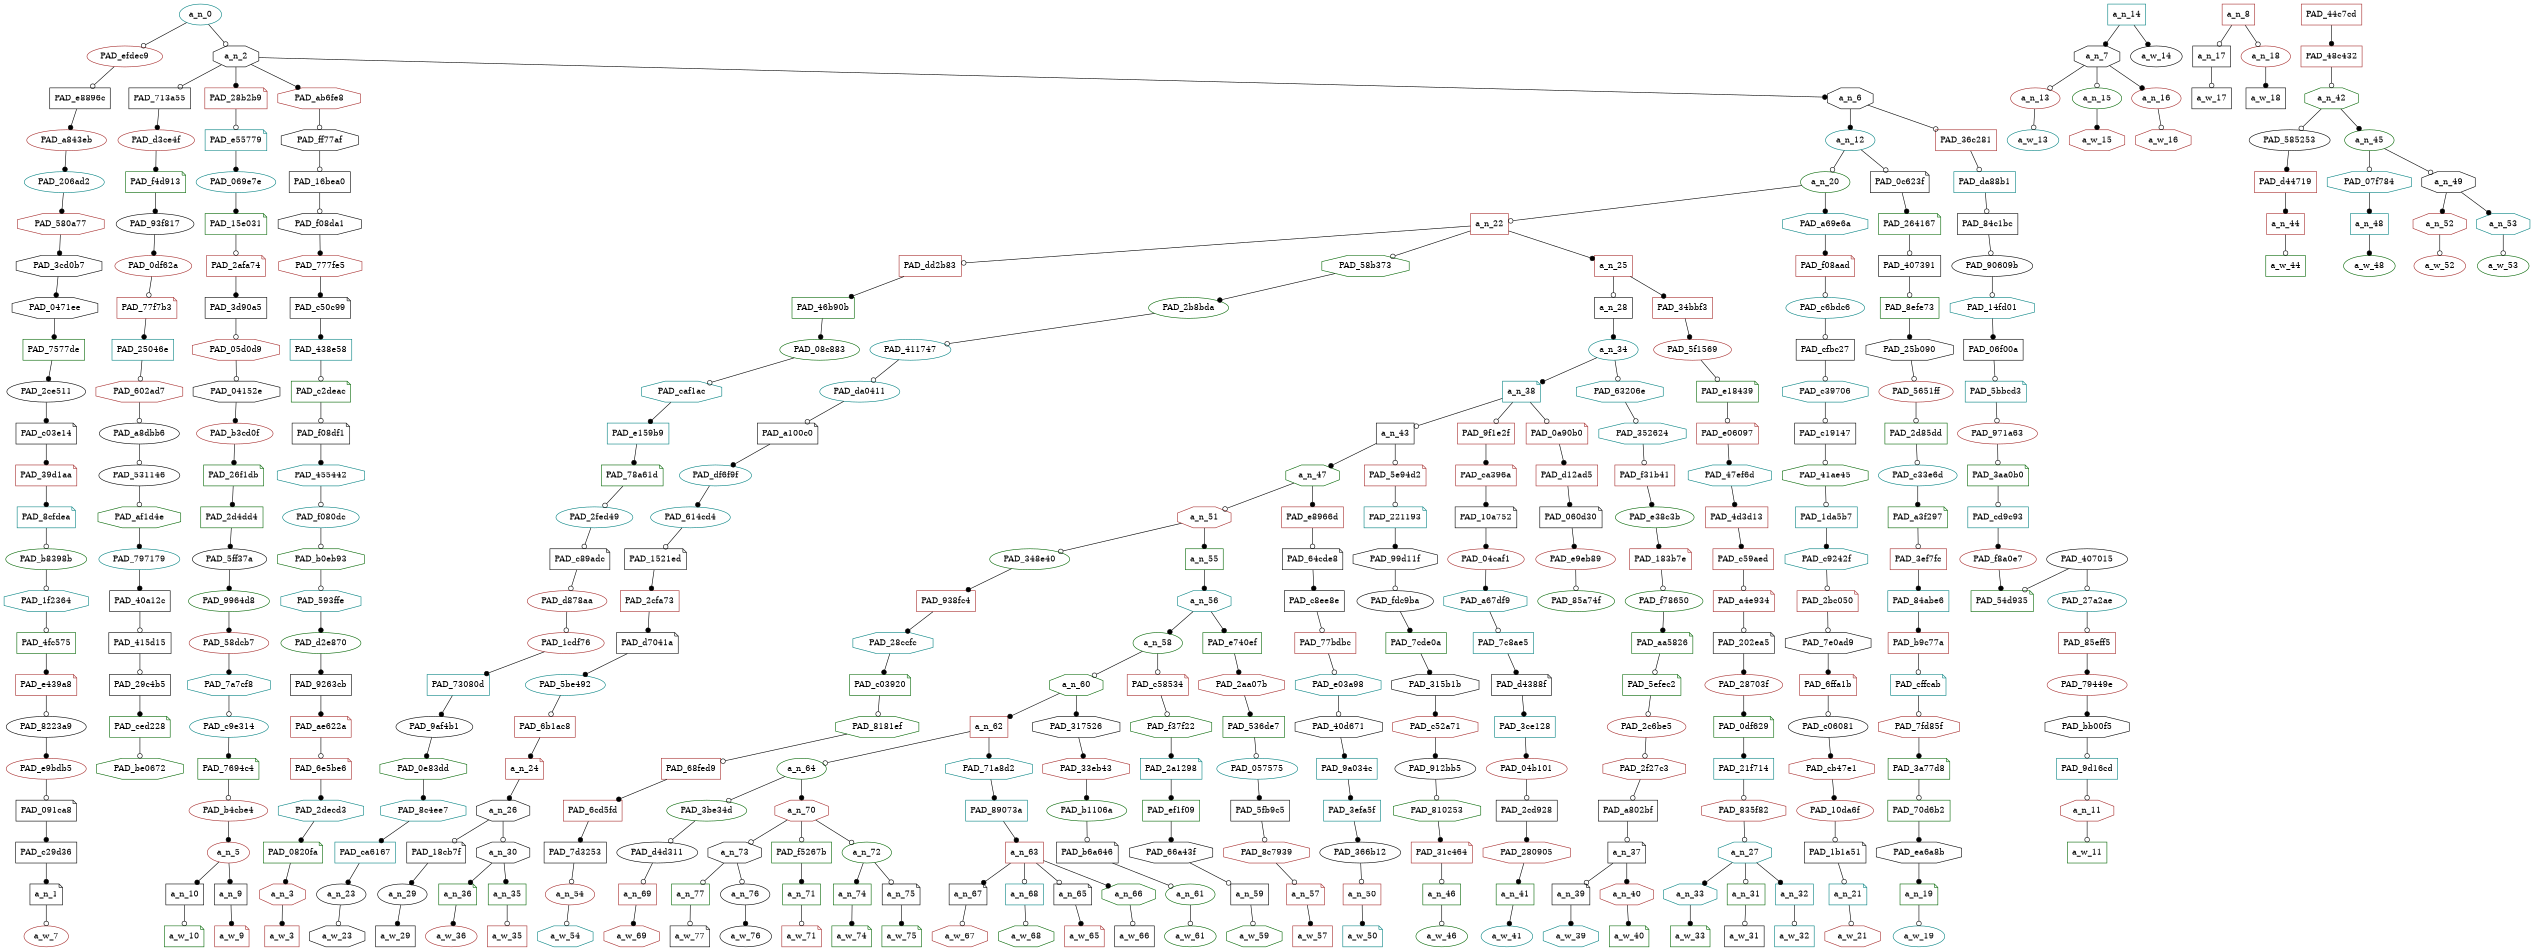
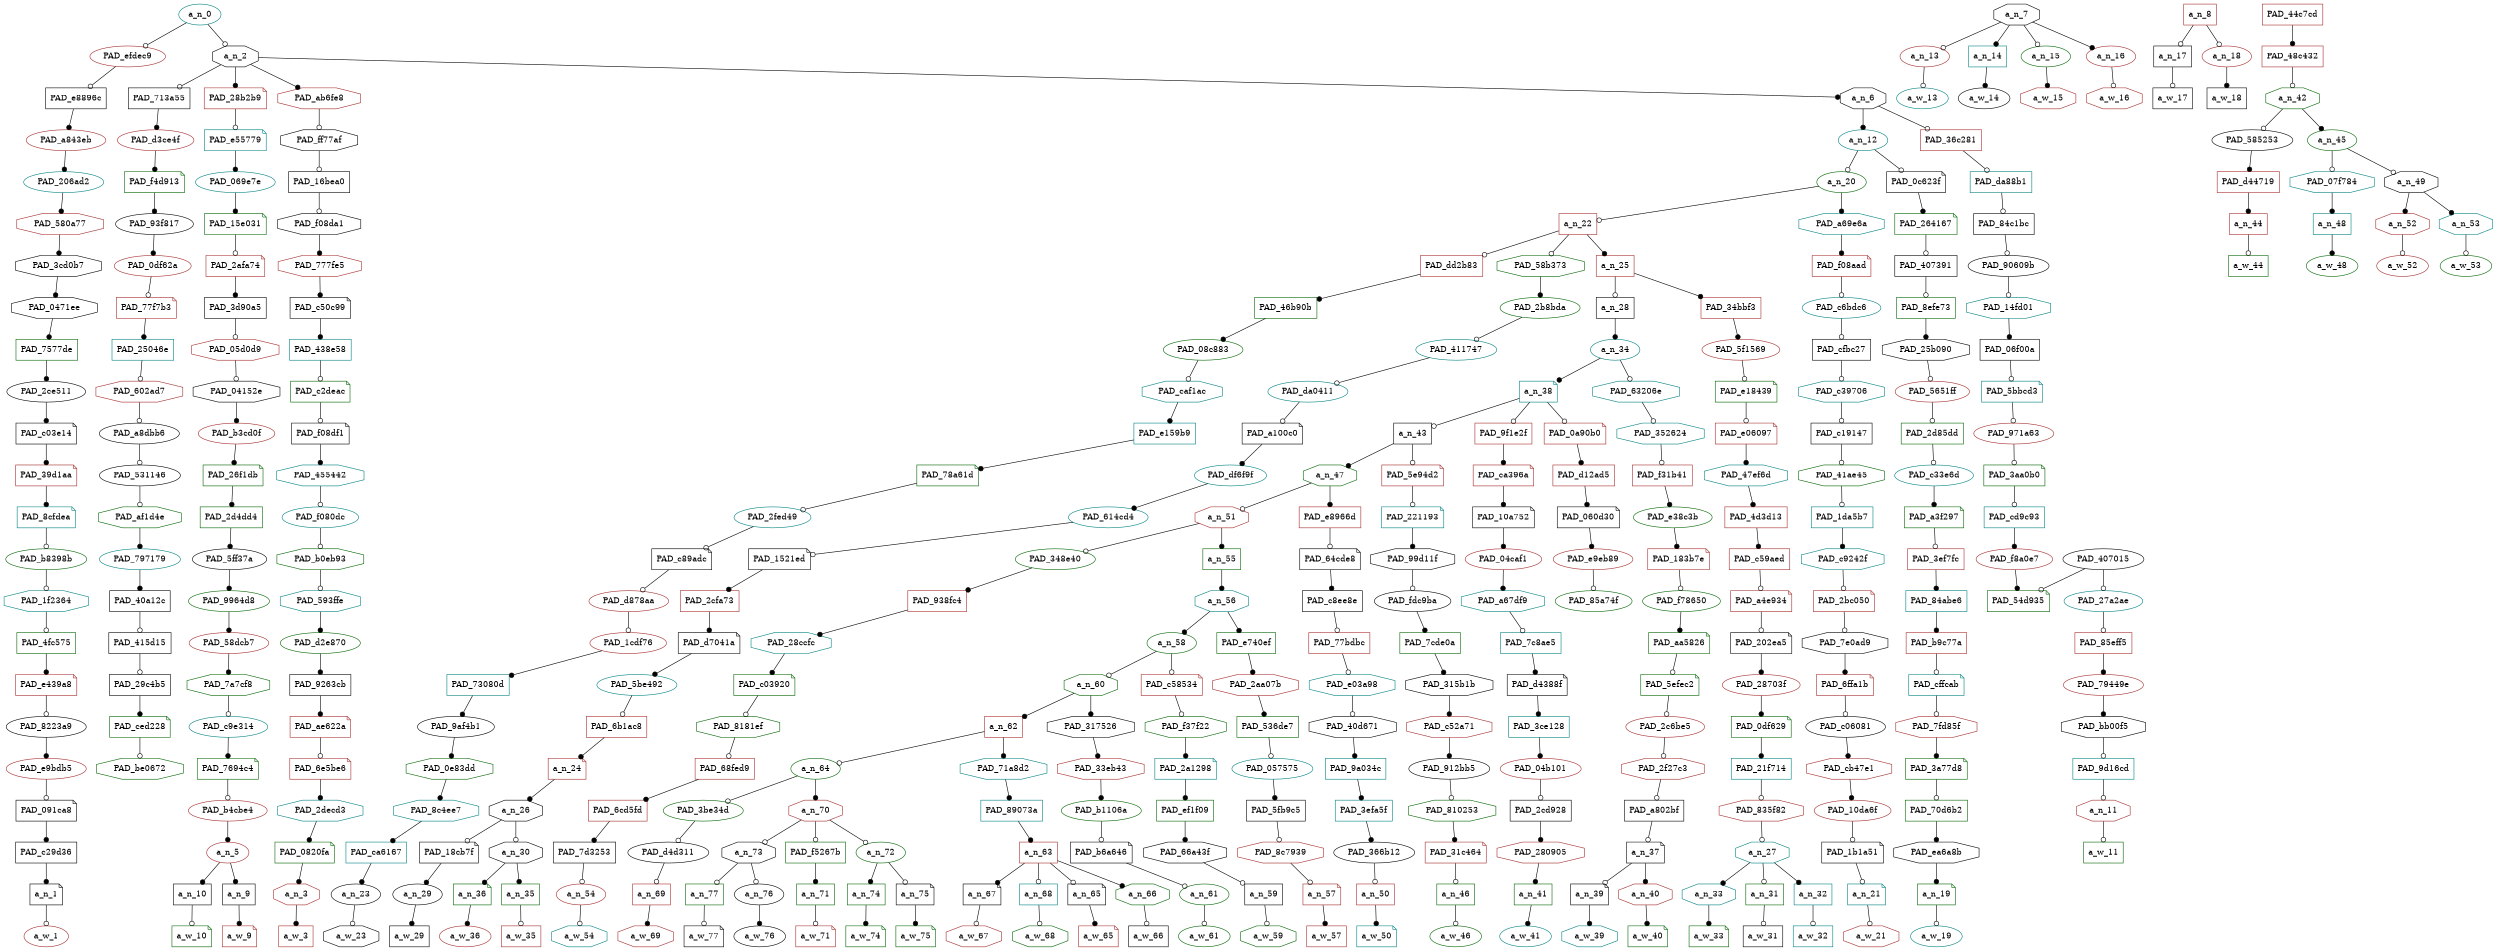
(2113, 34) -> (2004, 34)
(229, 685) -> (228, 685)
(46, 936) -> (46, 936)
